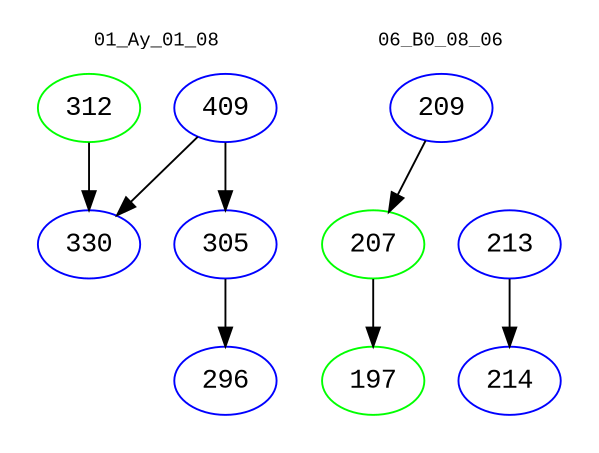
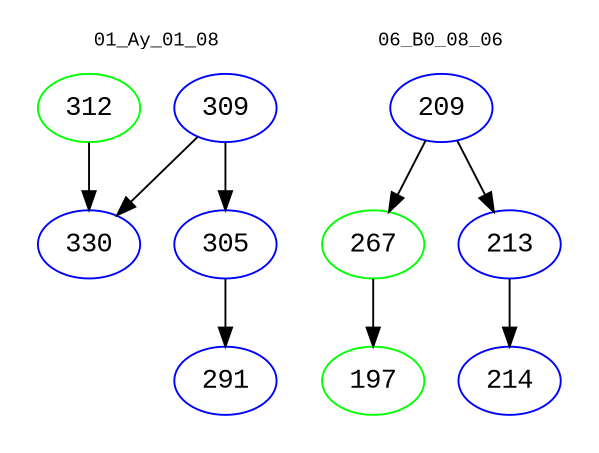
(225, 108) -> (225, 108)
none -> (471, 168)
(373, 244) -> (373, 244)
(225, 381) -> (225, 381)
